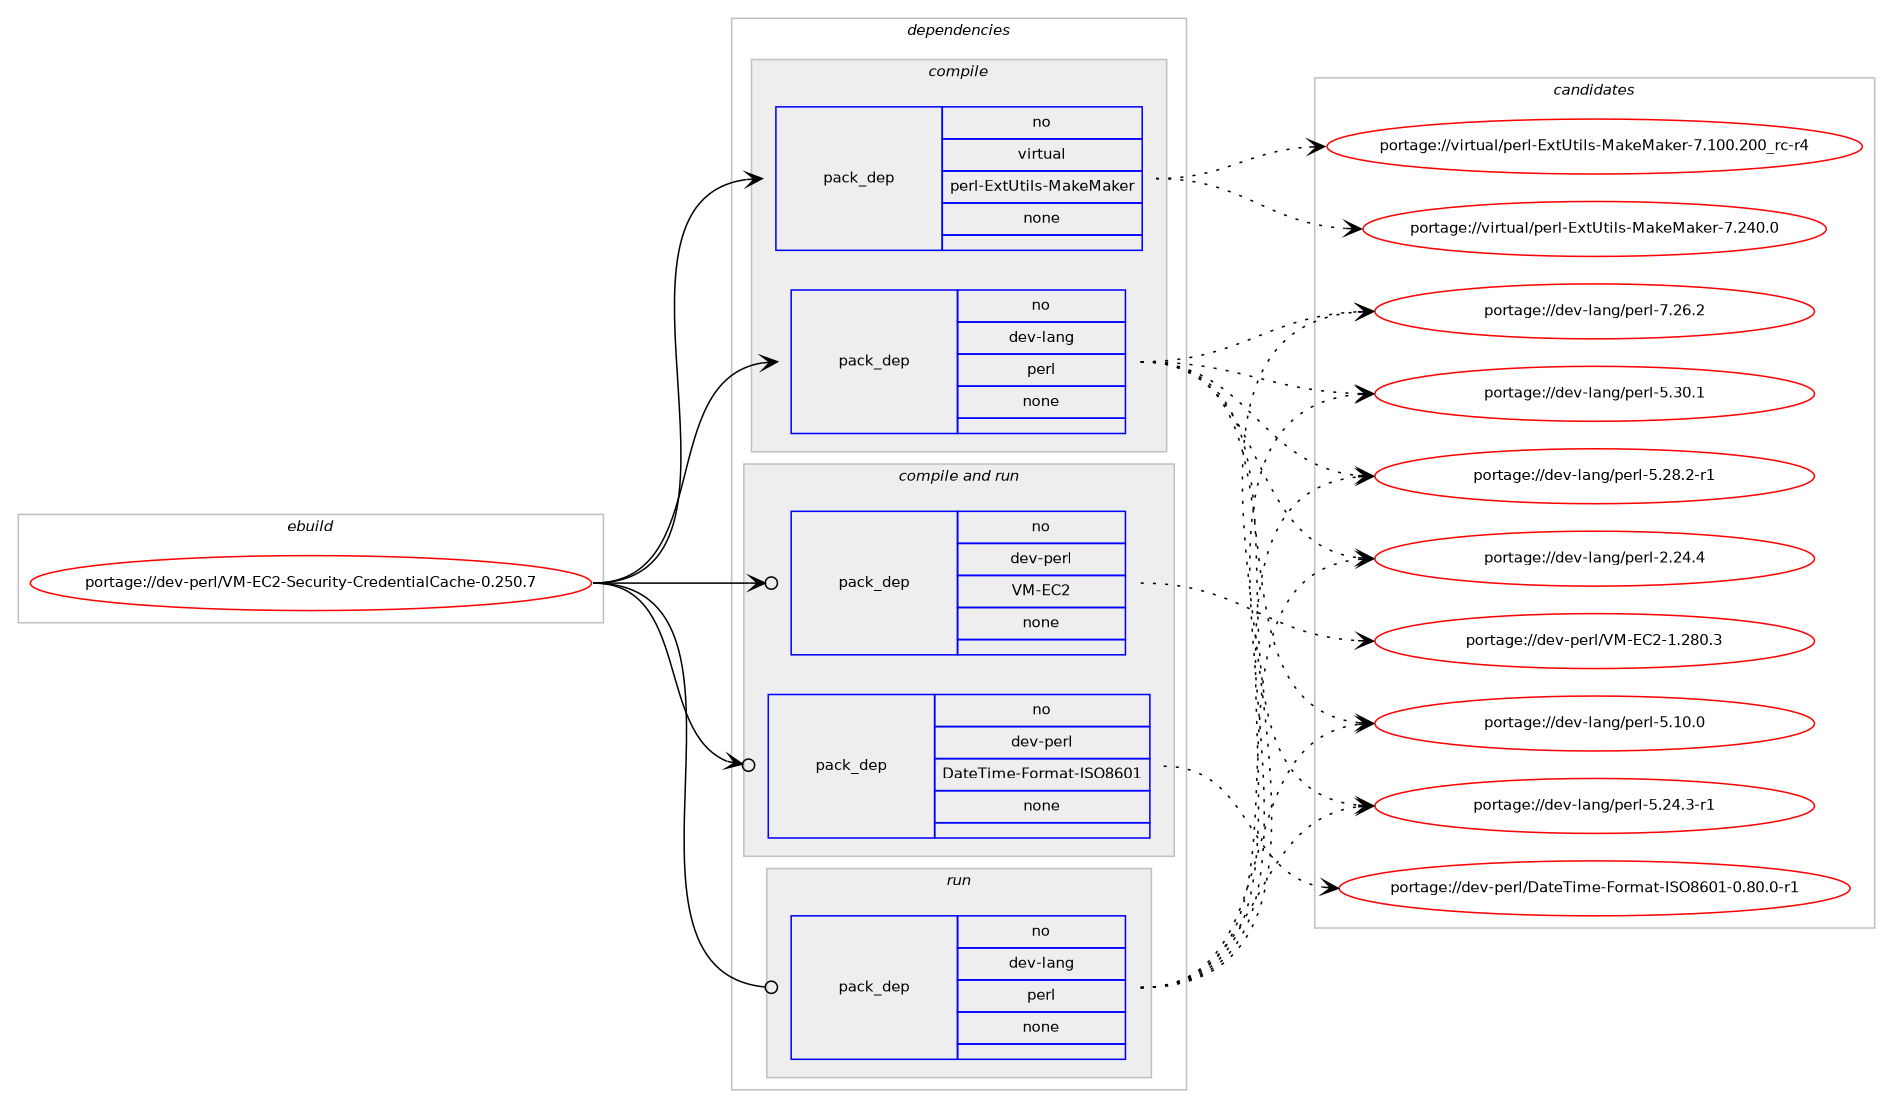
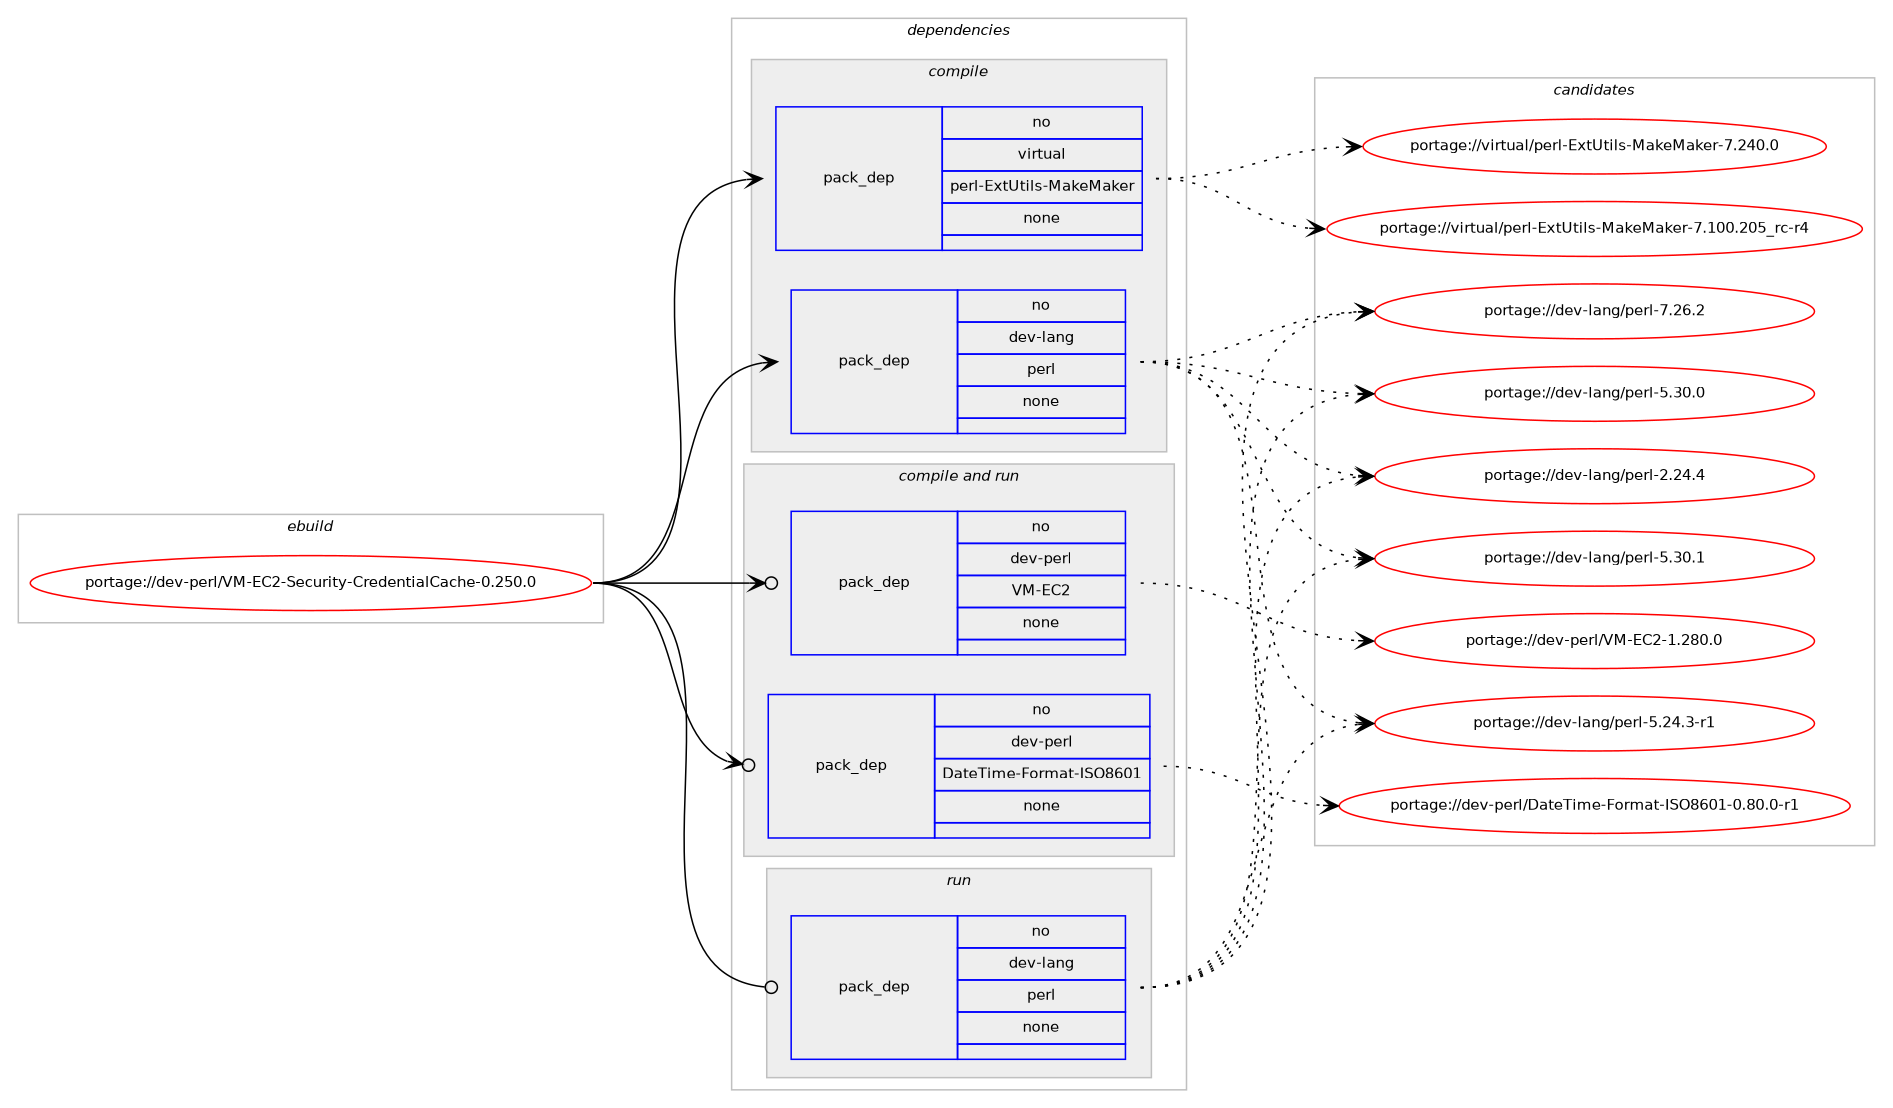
(1595, 147) -> (1595, 229)
(1595, 476) -> none
(311, 583) -> (311, 583)
(1595, 641) -> (1595, 641)
(1595, 724) -> (1595, 394)
